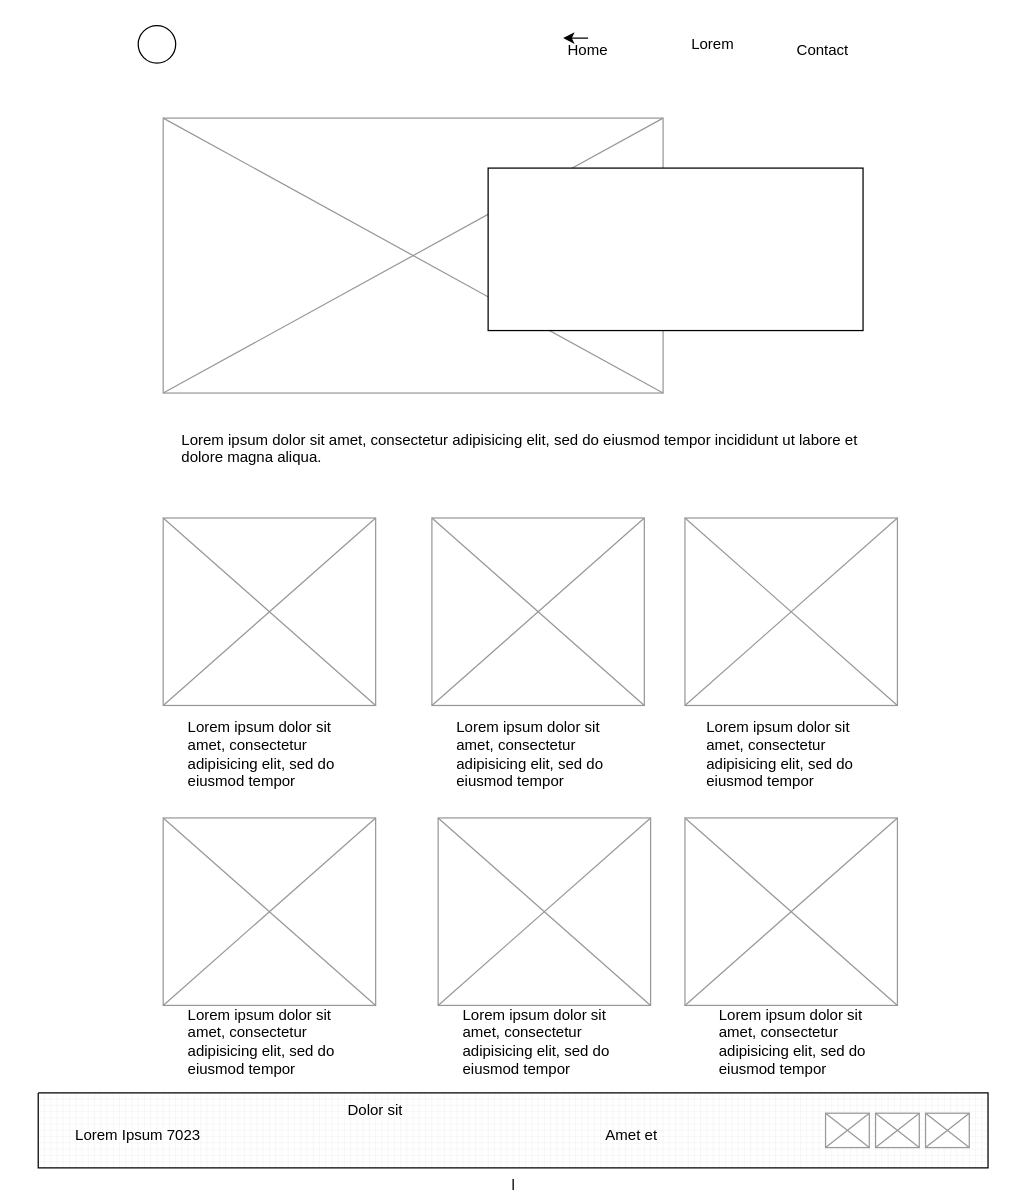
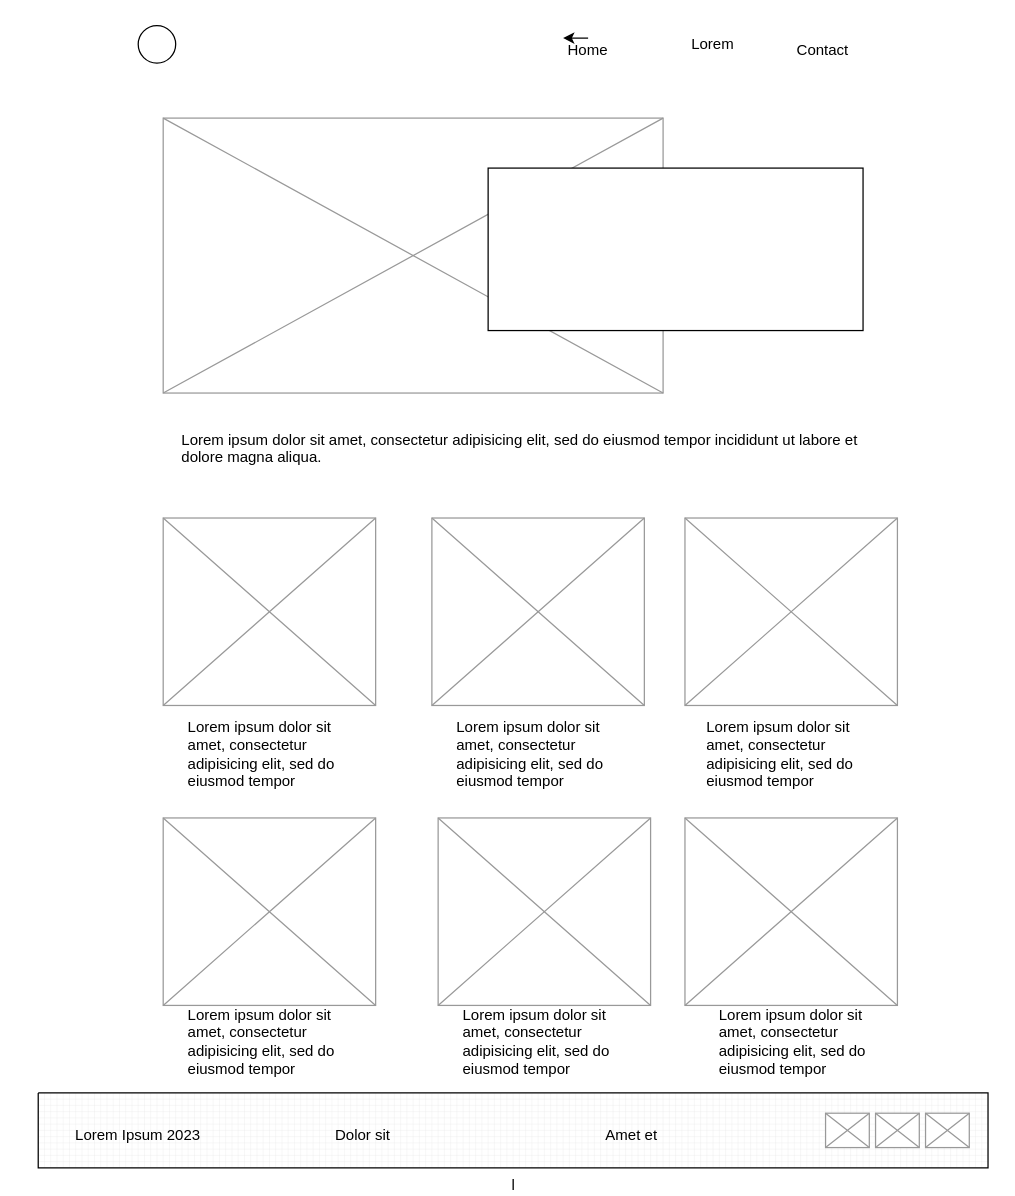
(376, 1110) -> (363, 1135)
(138, 1136) -> (138, 1136)
